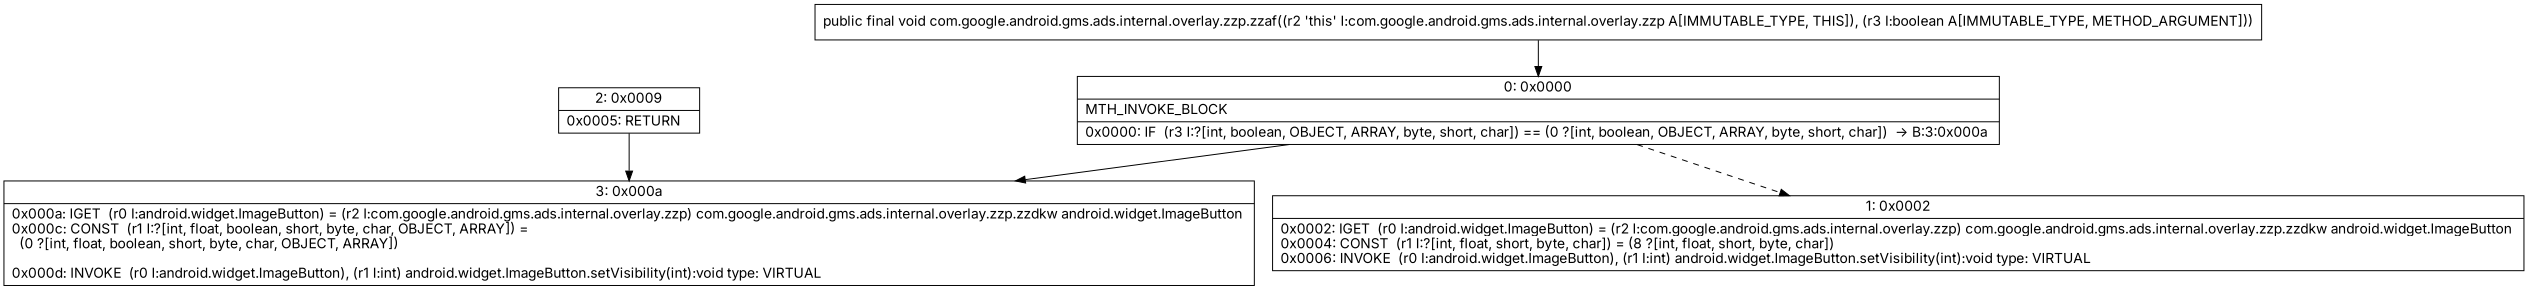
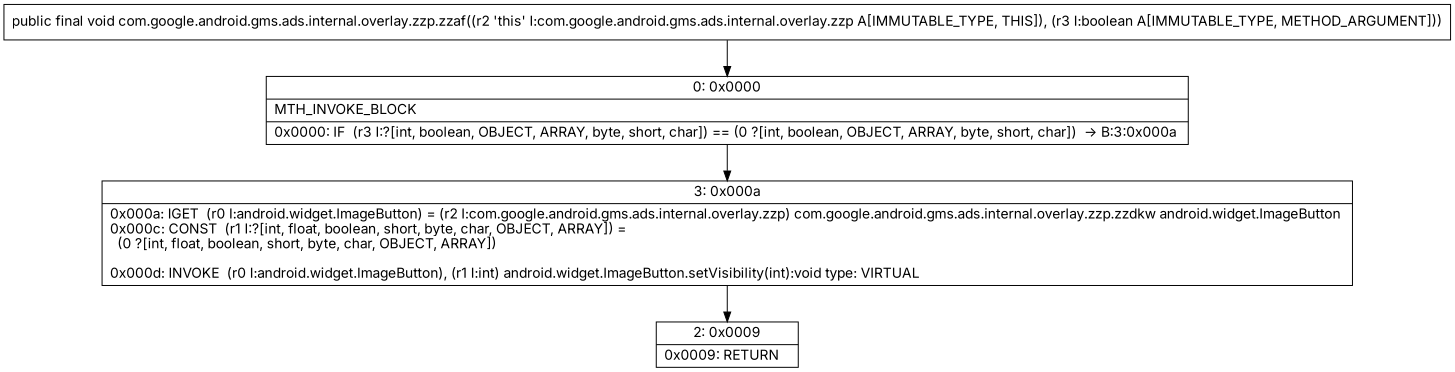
(629, 121) -> (727, 355)
(629, 152) -> (727, 299)
(1898, 233) -> none
